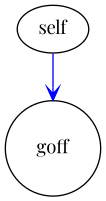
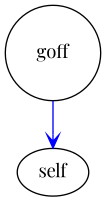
(53, 70) -> (53, 118)
